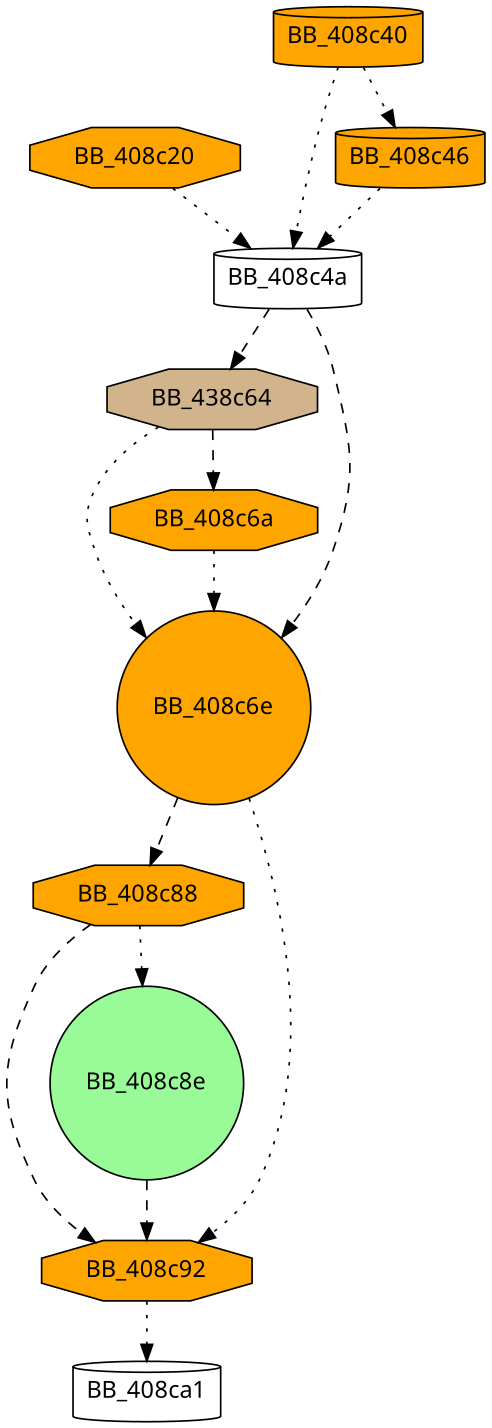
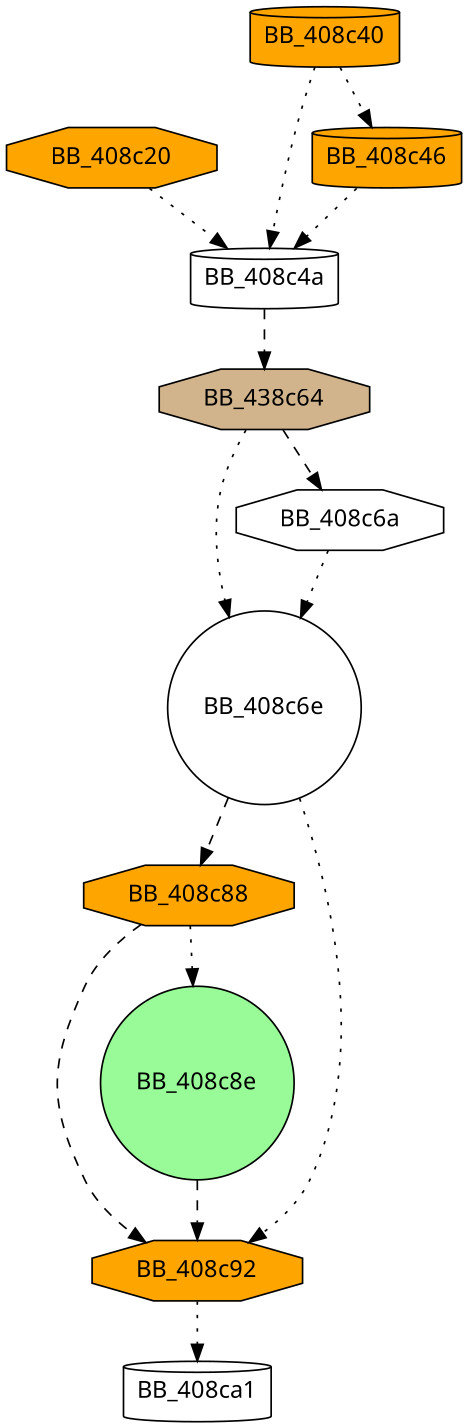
(350, 469) -> none
(214, 520) -> (340, 520)
(214, 708) -> (264, 708)
